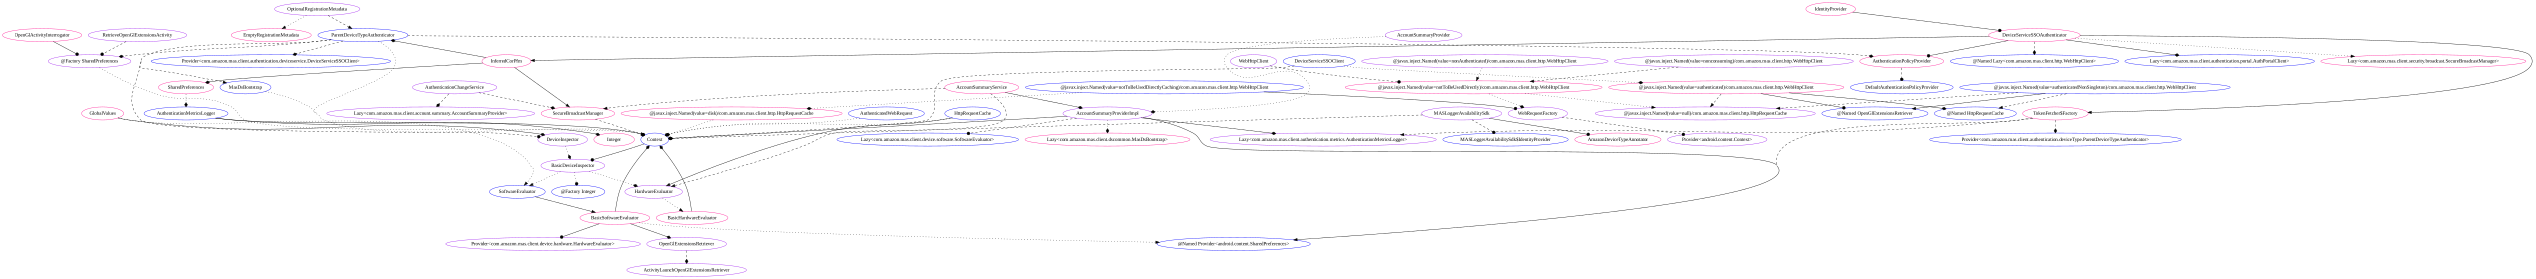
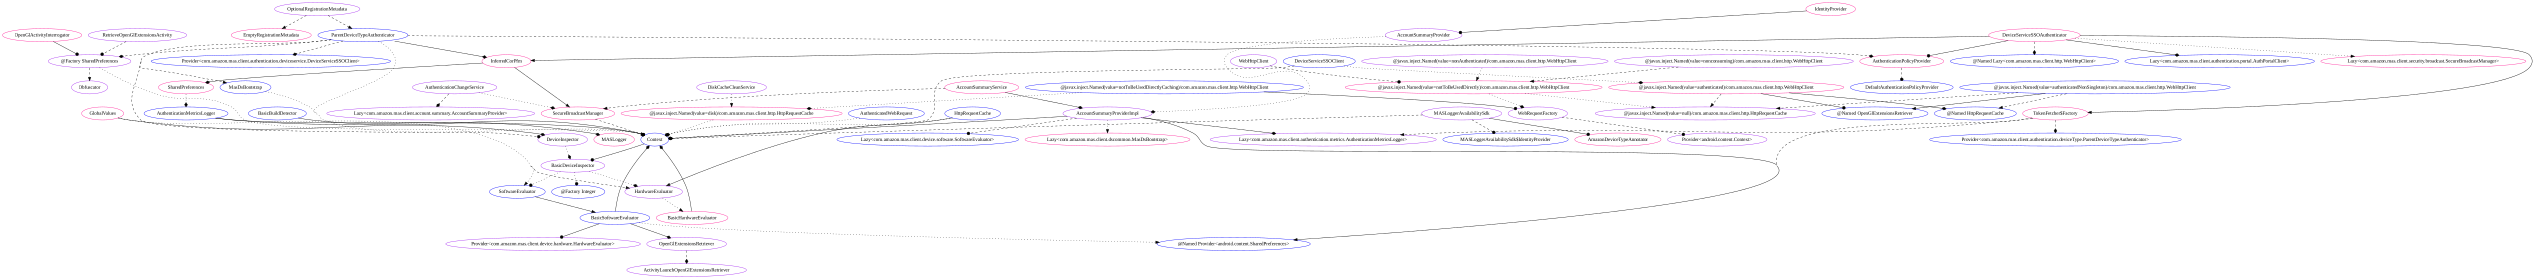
(296, 21) -> (296, 21)
(1925, 21) -> (1634, 22)
(441, 49) -> (438, 49)
none -> (90, 87)
none -> (732, 87)
(515, 100) -> (515, 100)
none -> (277, 113)
(1108, 127) -> (1108, 127)
(825, 136) -> (579, 181)
(614, 140) -> (614, 140)
(547, 178) -> (547, 178)
(615, 218) -> (615, 218)
